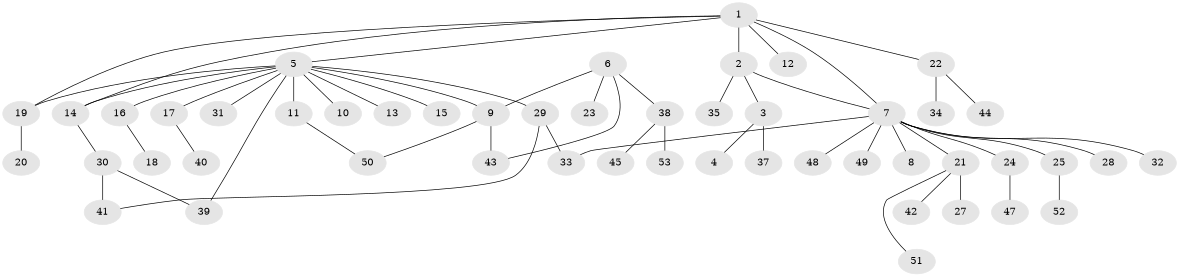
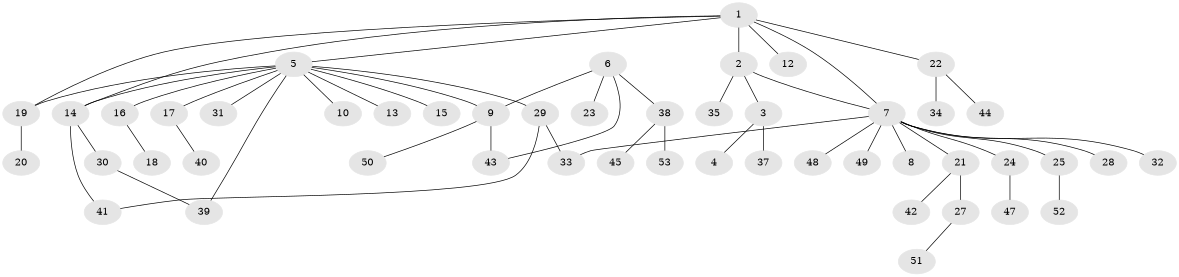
(294, 114) -> none
(103, 188) -> (75, 166)
(890, 198) -> (939, 237)
